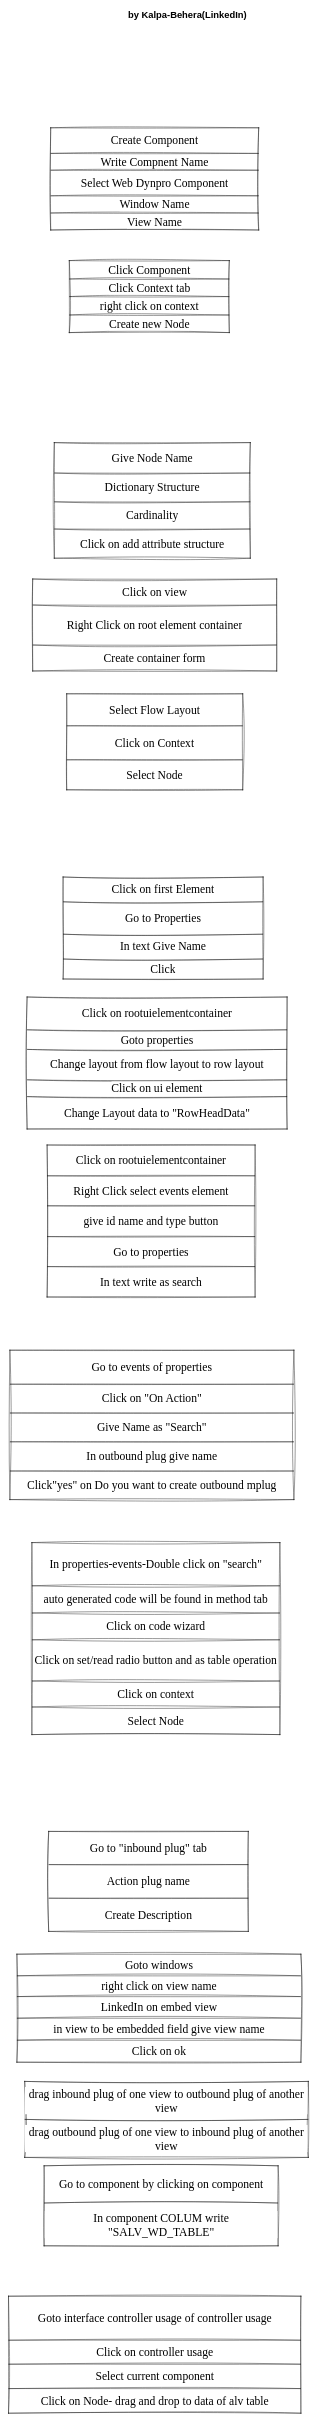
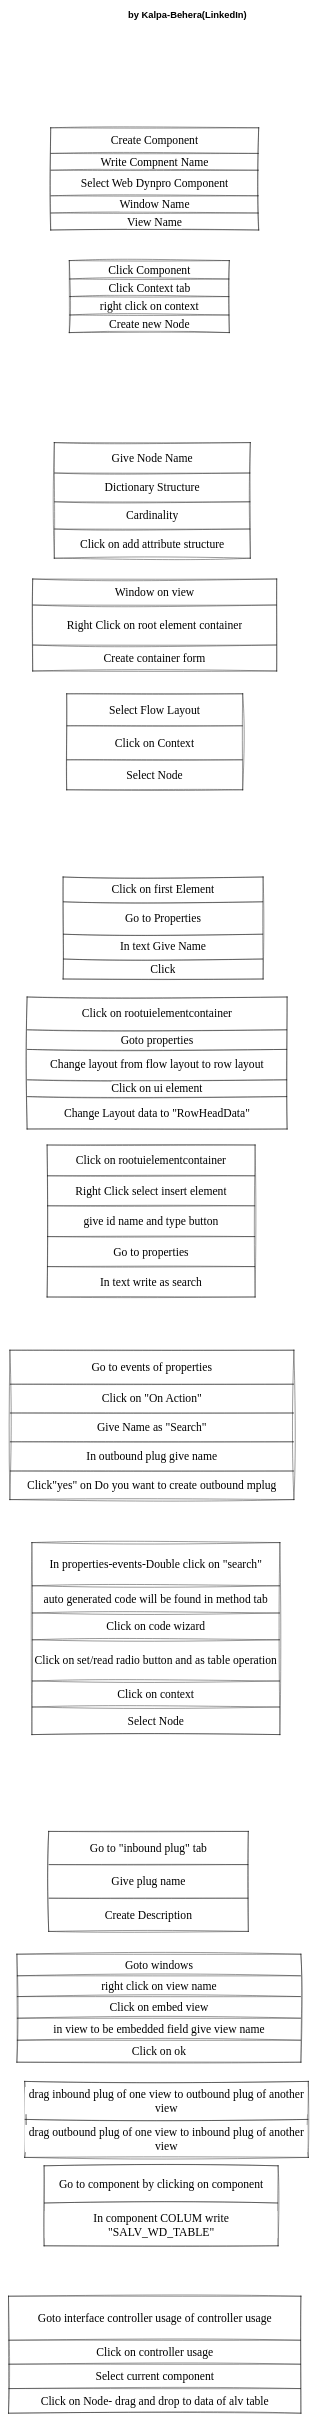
(155, 592) -> (155, 592)
(151, 1191) -> (151, 1191)
(148, 1881) -> (148, 1881)
(159, 2007) -> (159, 2007)
